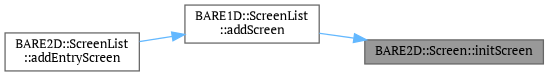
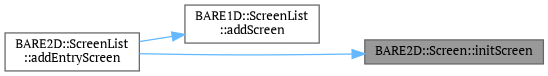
(337, 36) -> (246, 55)
